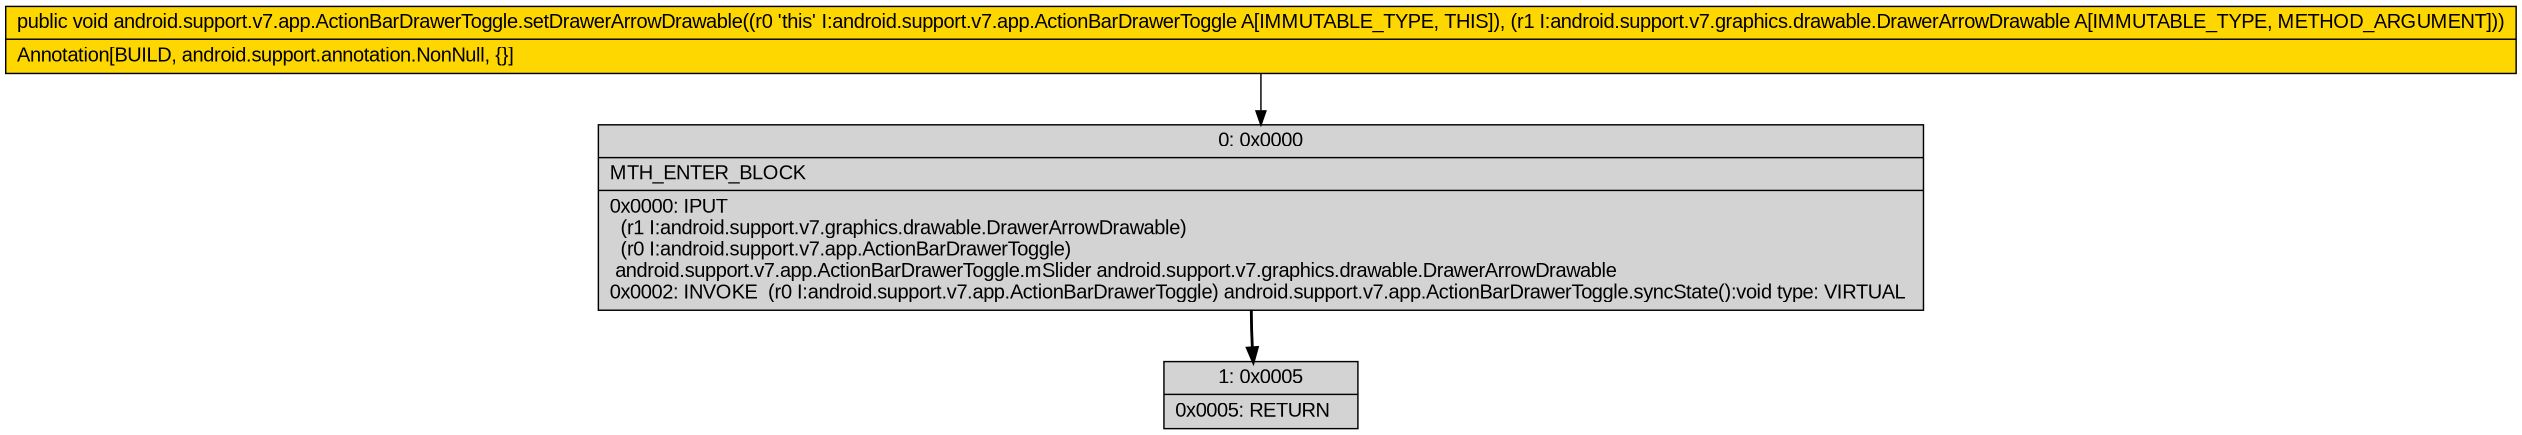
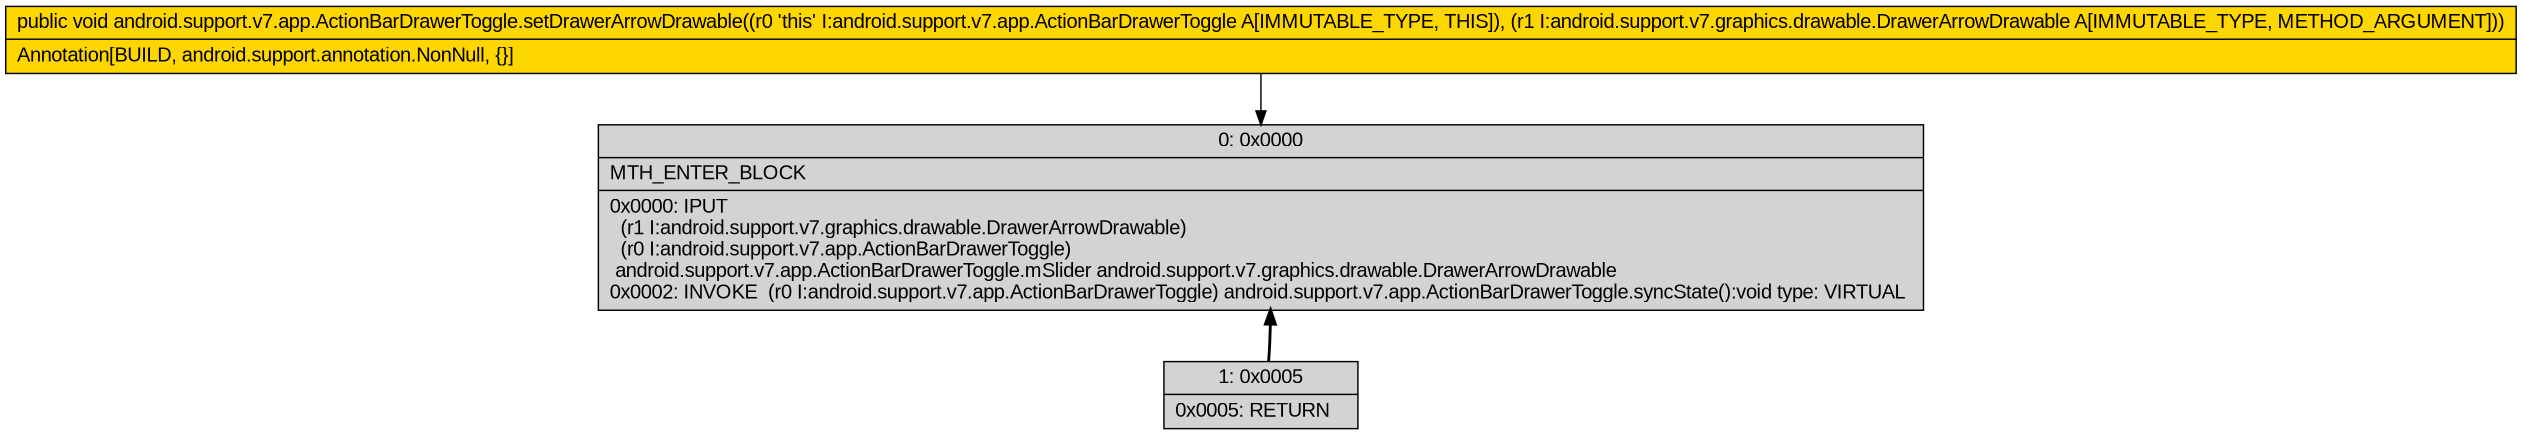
(1252, 329) -> (1270, 343)
